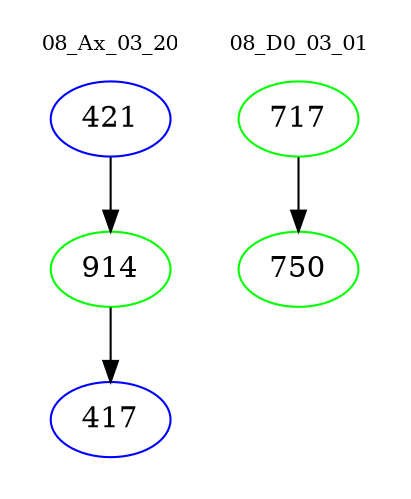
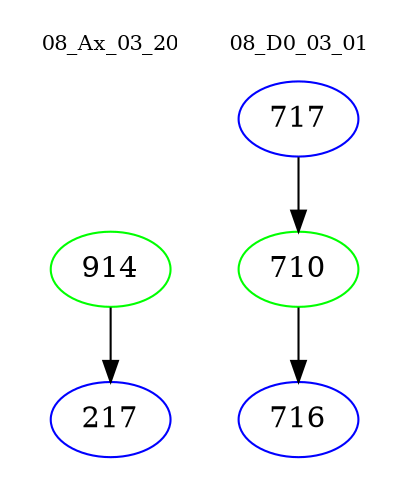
(111, 119) -> none
(299, 119) -> (299, 119)
(299, 269) -> (299, 269)
(111, 420) -> (111, 420)
none -> (299, 420)
